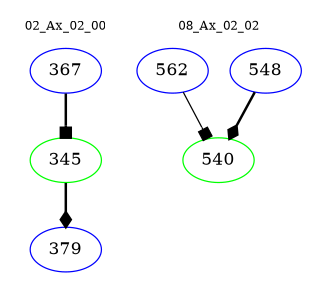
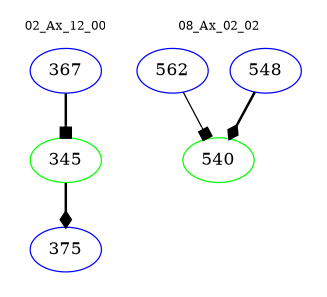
(66, 27) -> (66, 27)
(66, 250) -> (66, 250)
